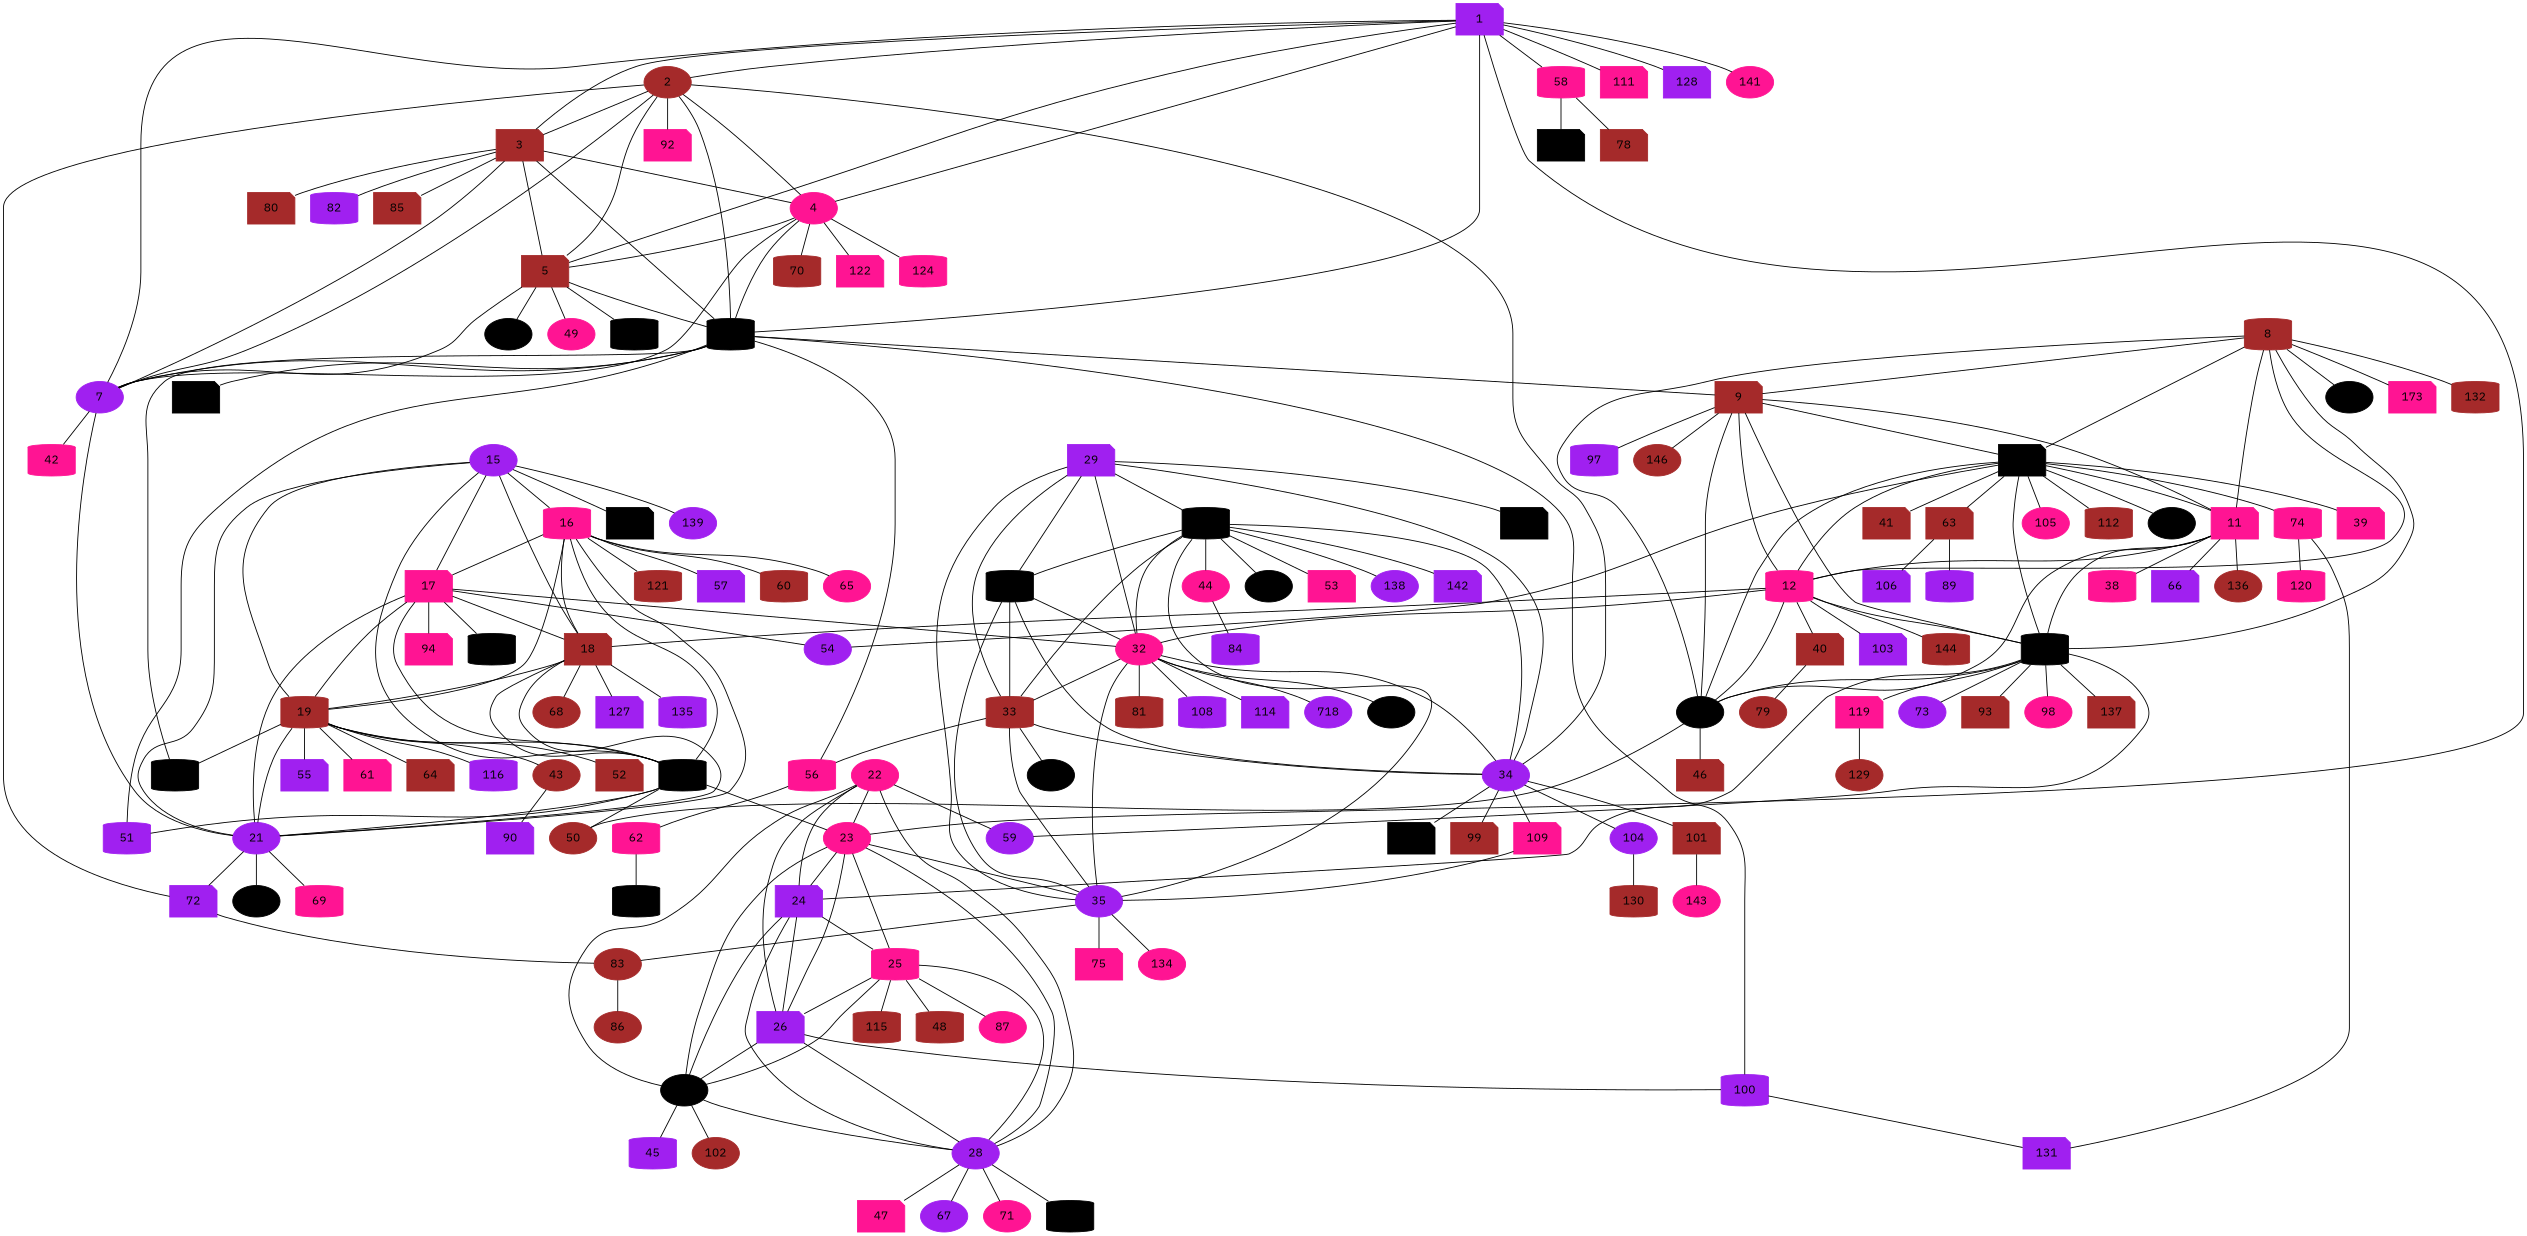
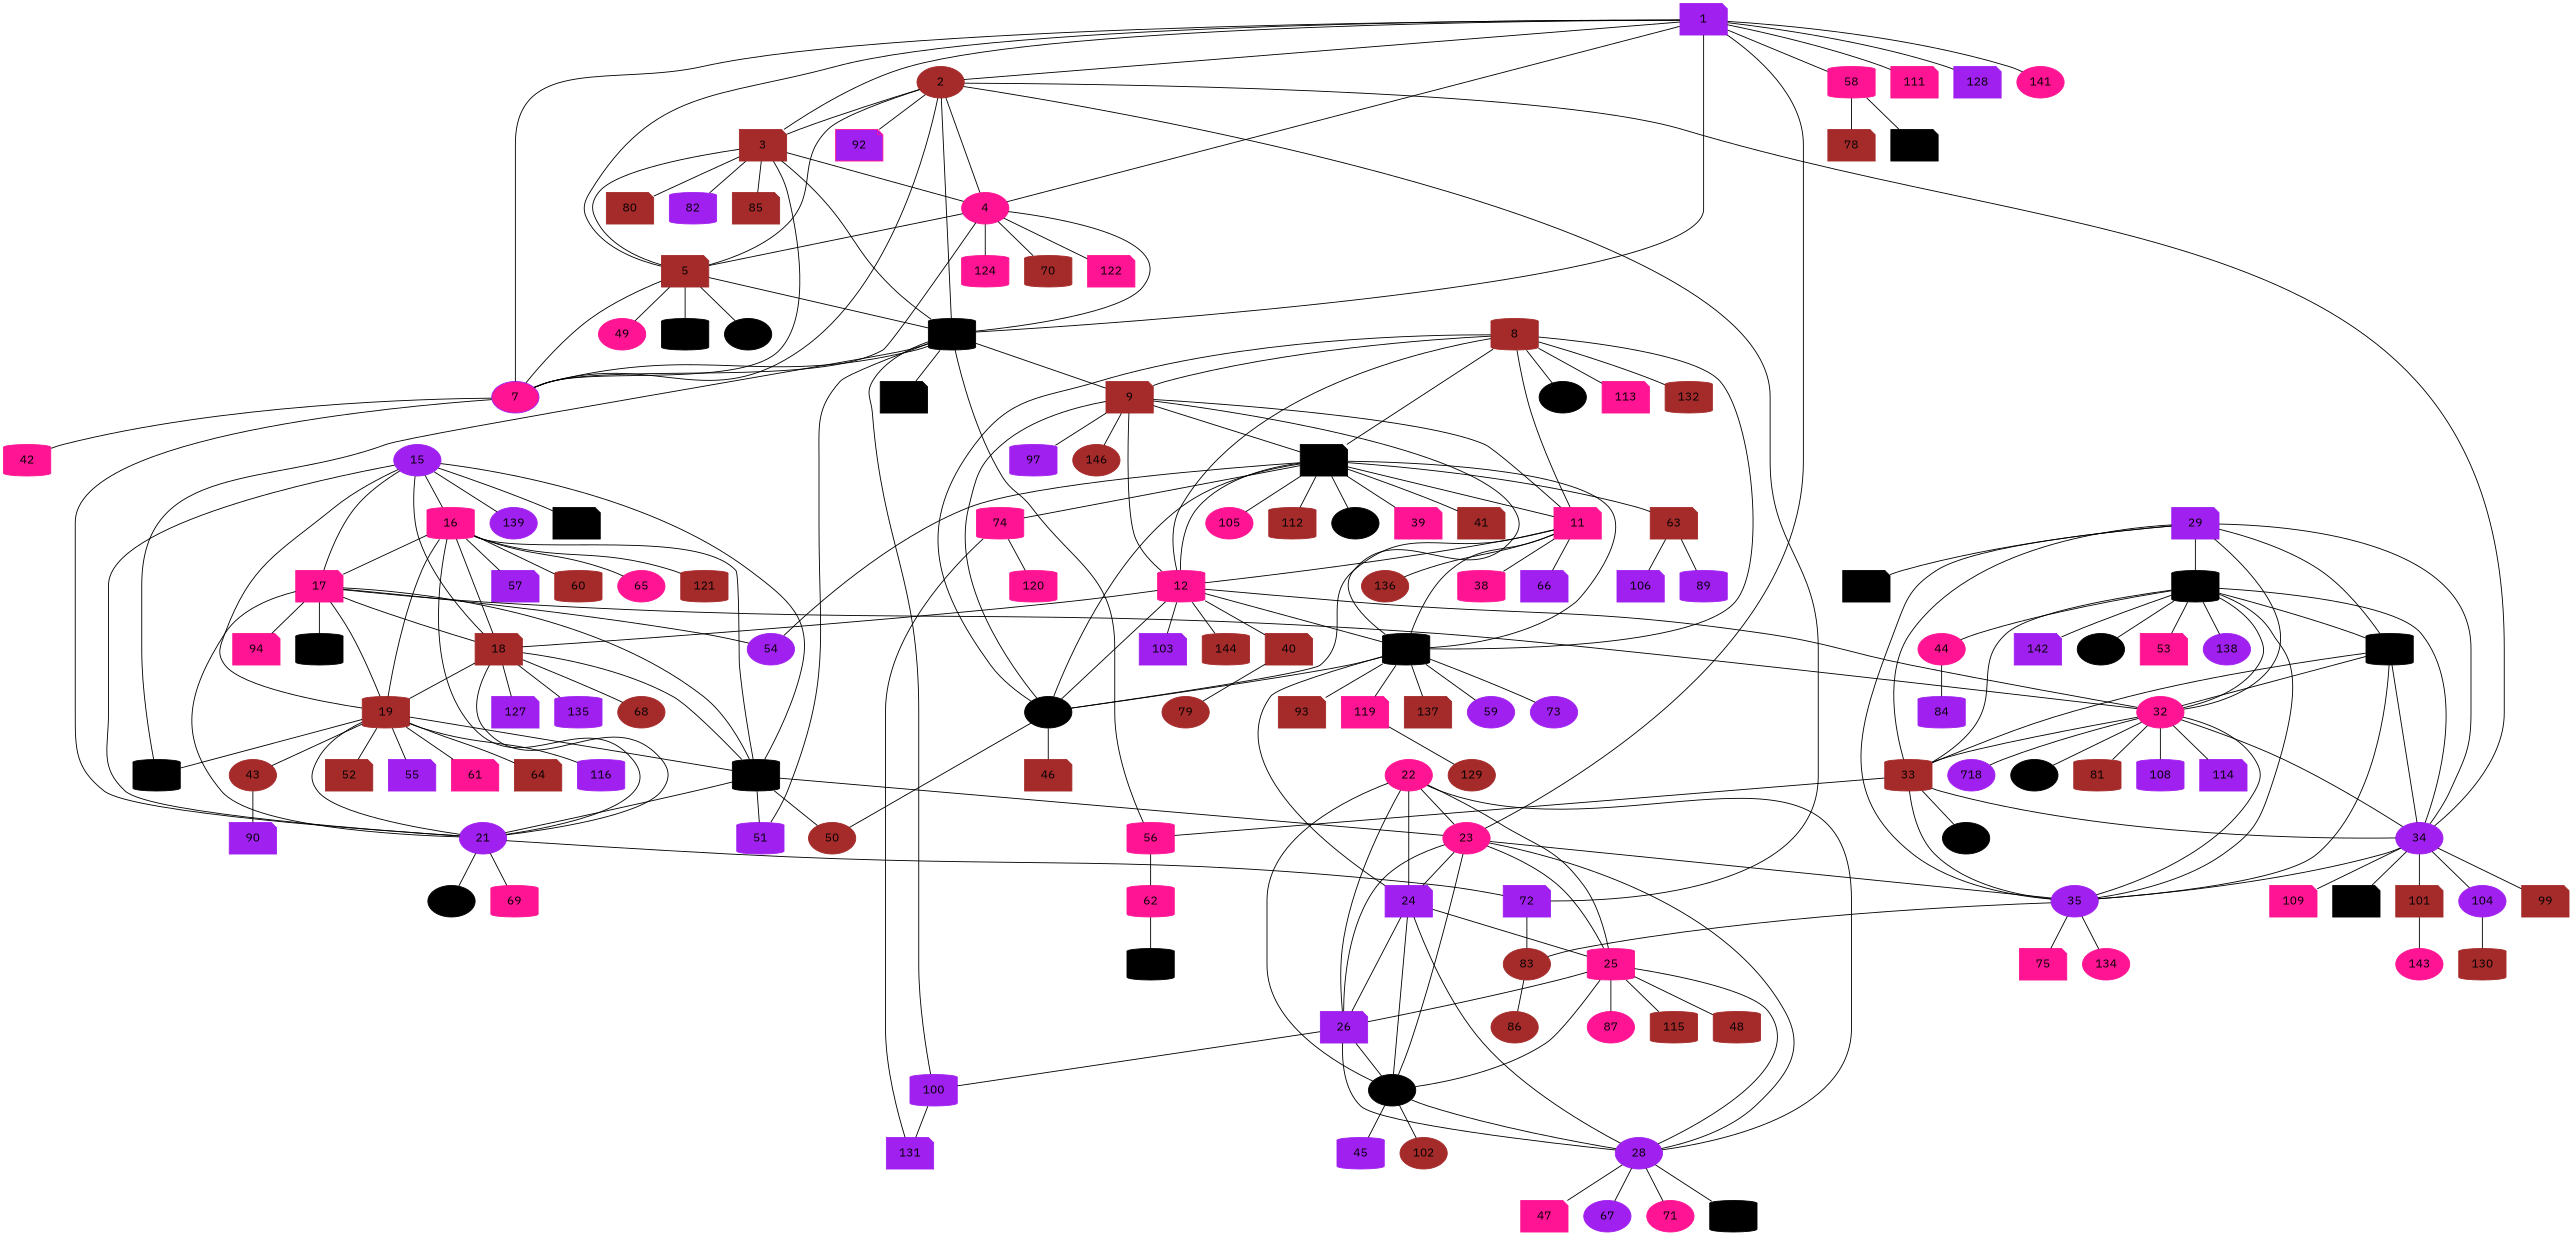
(668, 145) -> (859, 145)
(100, 397) -> (515, 397)
(2412, 397) -> (1626, 397)
(2048, 712) -> none
(923, 798) -> (1529, 840)
(1320, 888) -> (2281, 876)
